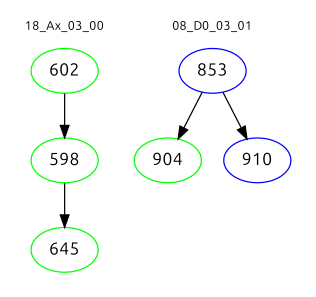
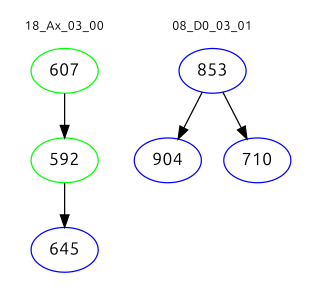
(65, 71) -> (65, 71)
(65, 160) -> (65, 160)
(168, 160) -> (168, 160)
(257, 160) -> (257, 160)
(65, 250) -> (65, 250)
